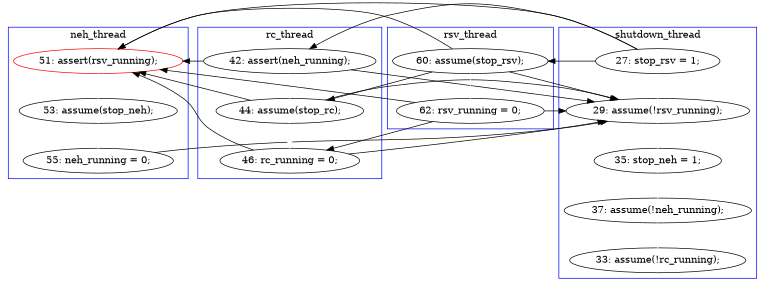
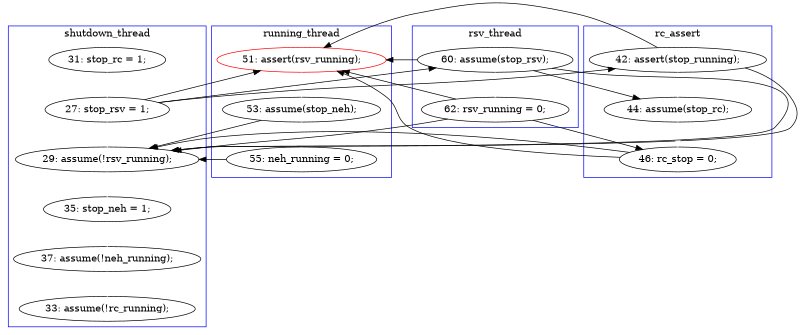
(98, 35) -> (302, 34)
(290, 35) -> (678, 34)
none -> (107, 60)
(290, 61) -> (678, 60)
(461, 80) -> (216, 132)
(203, 88) -> none
(290, 161) -> (678, 159)
